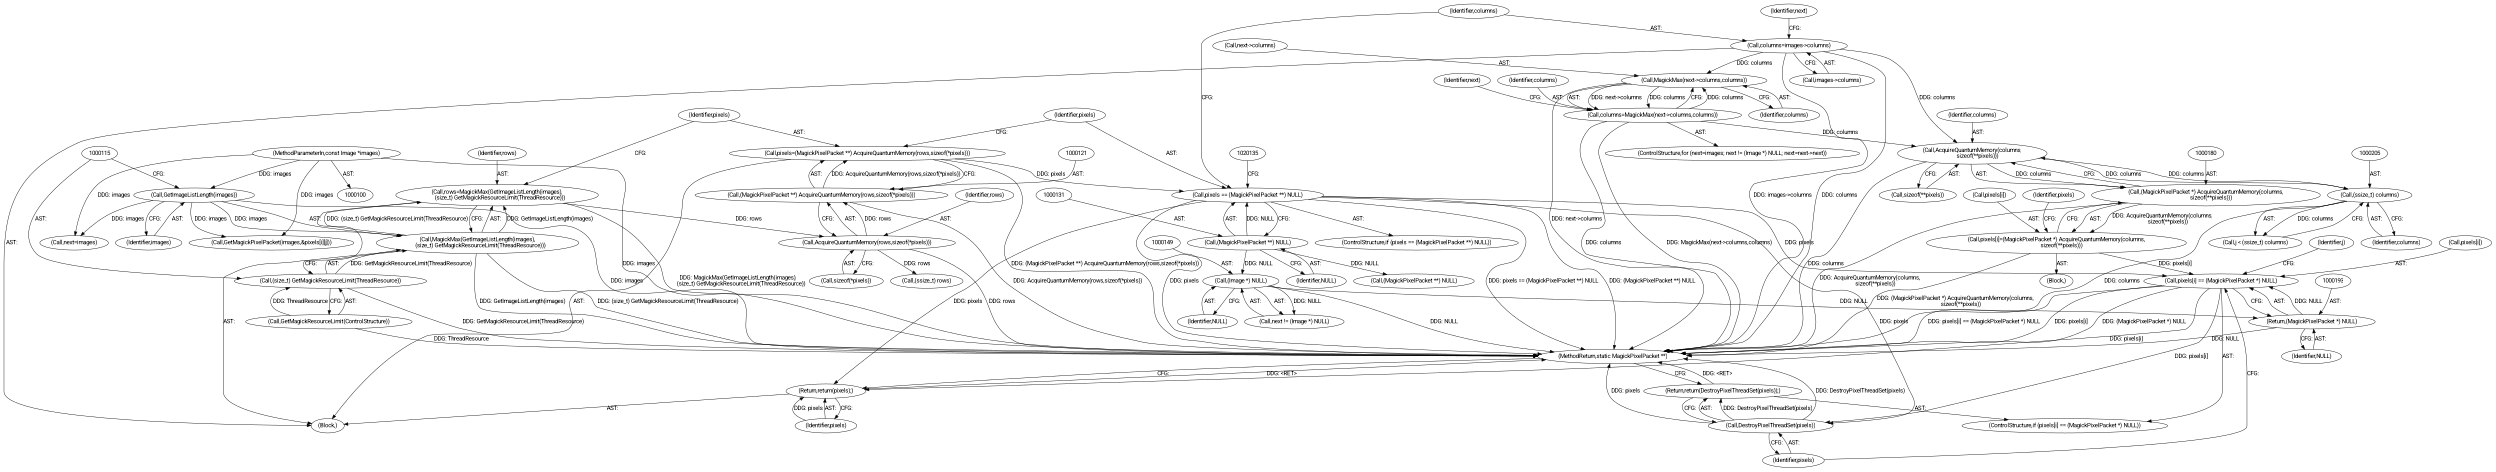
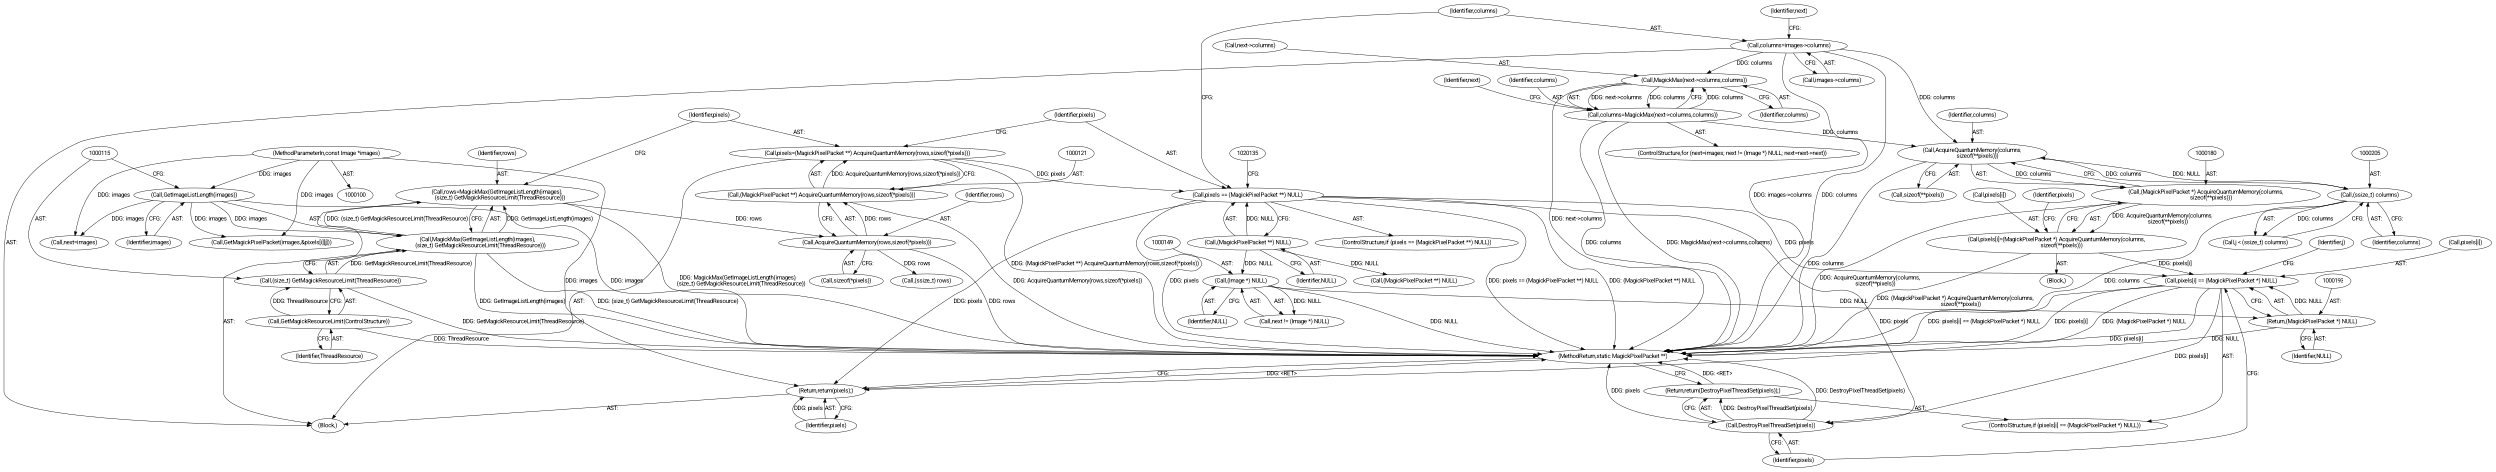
(2186, 174) -> (2186, 174)
(1054, 195) -> none
(904, 333) -> (580, 257)
none -> (329, 356)
